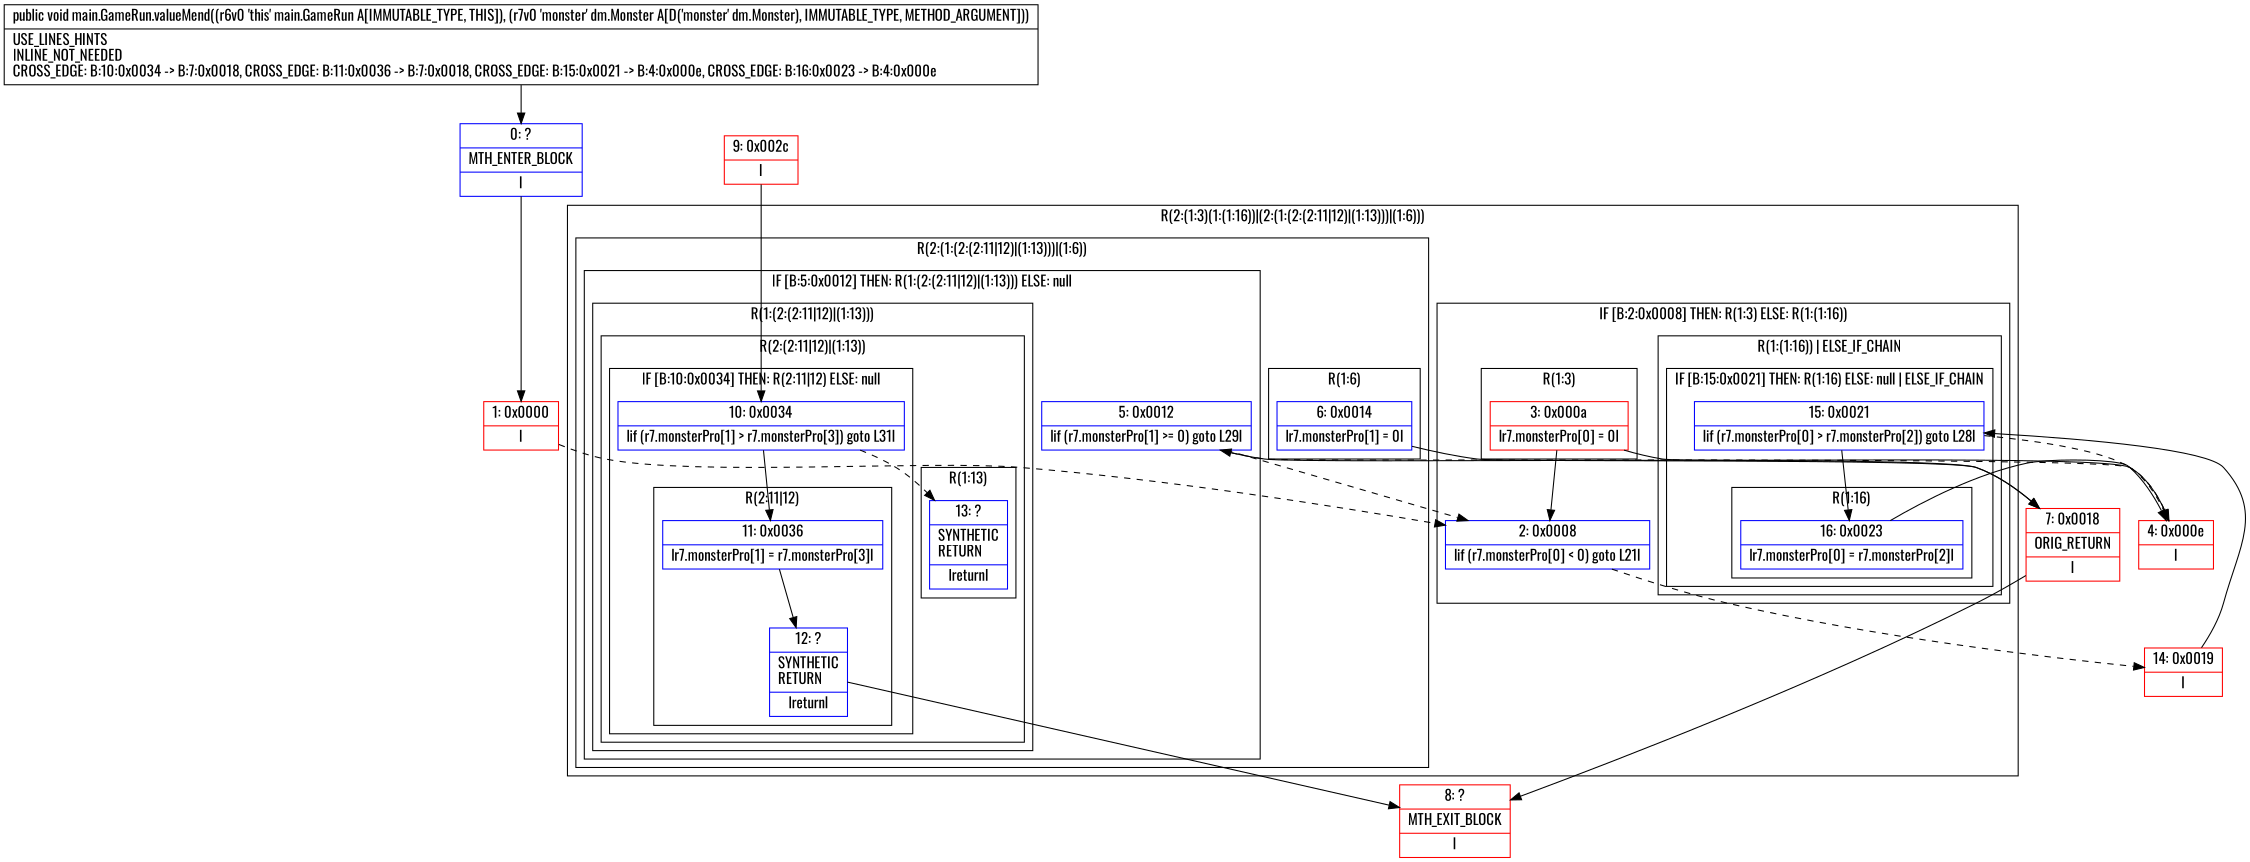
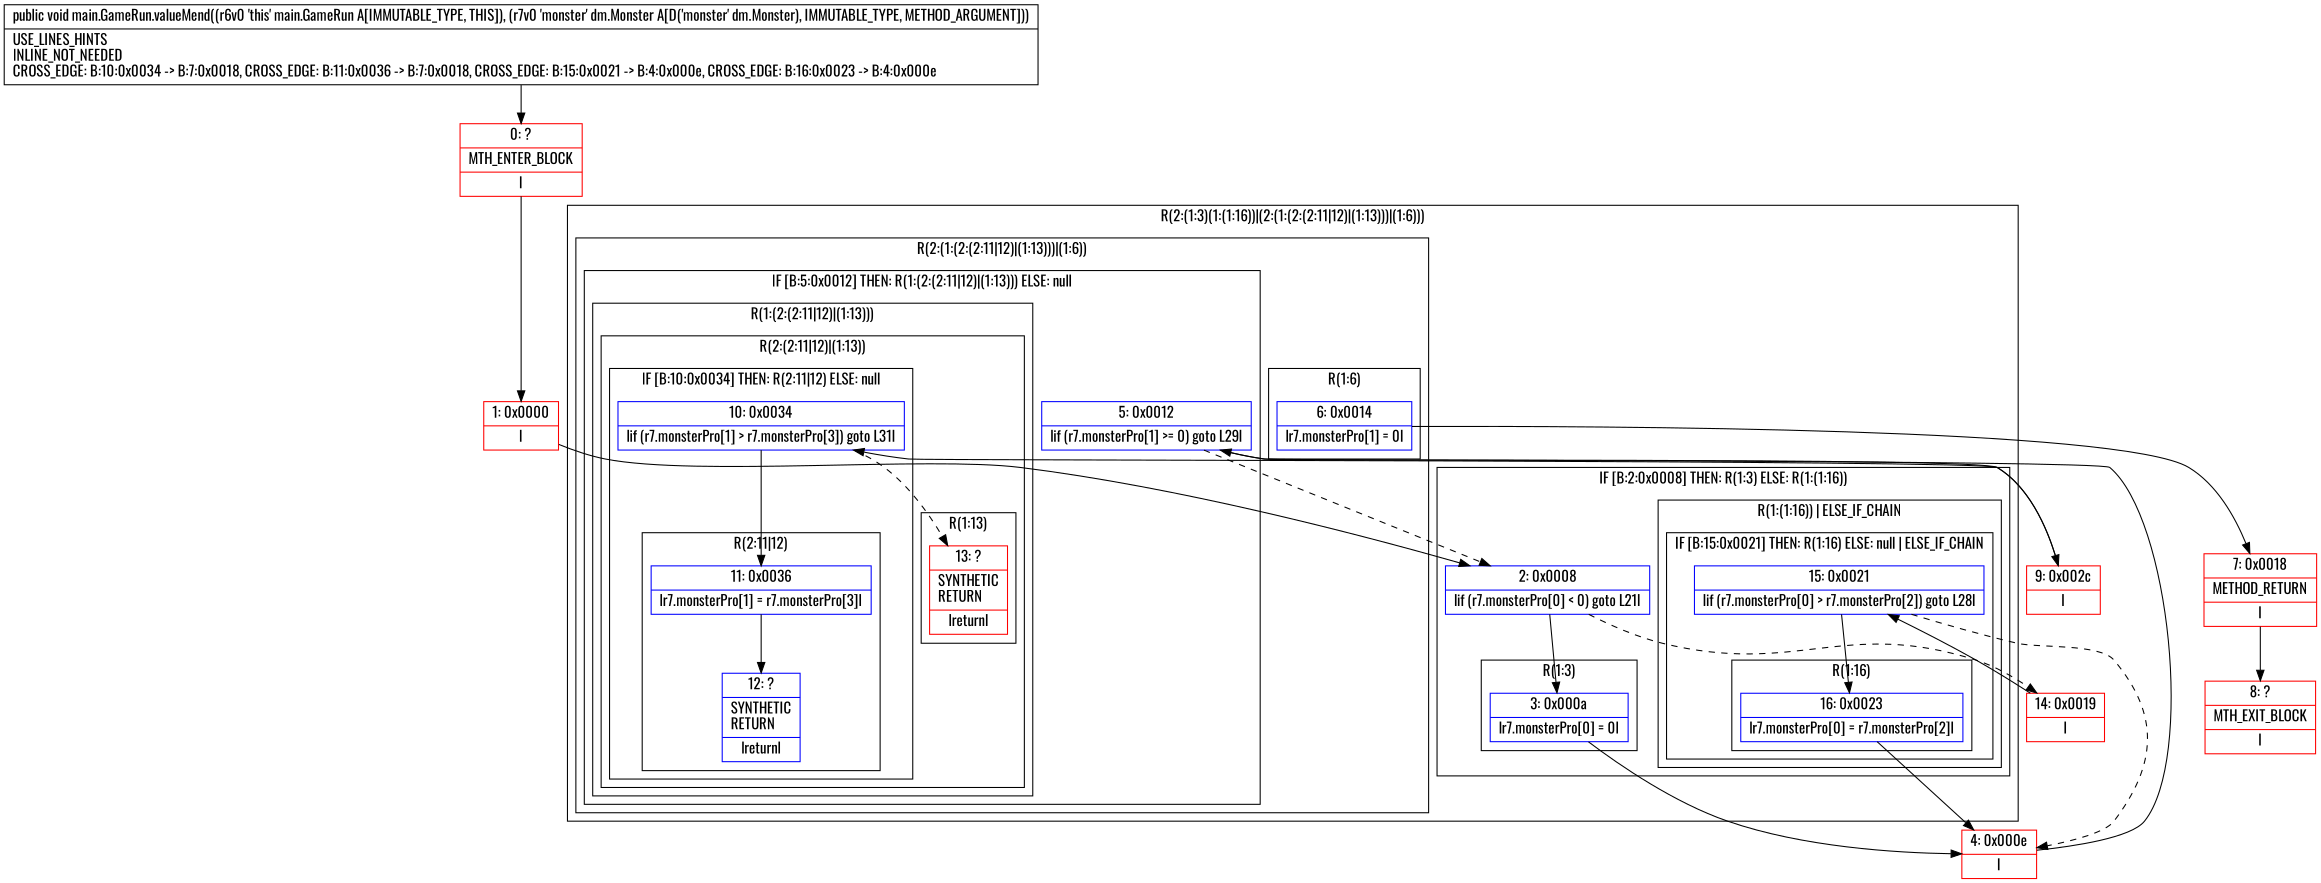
(521, 160) -> (521, 160)
(1559, 426) -> (1559, 717)
(1631, 460) -> (1662, 460)
(1714, 460) -> (2048, 465)
(1042, 469) -> (1013, 467)
(1554, 480) -> (1553, 648)
(2073, 544) -> (2260, 590)
(969, 545) -> (969, 590)
(1118, 744) -> none
